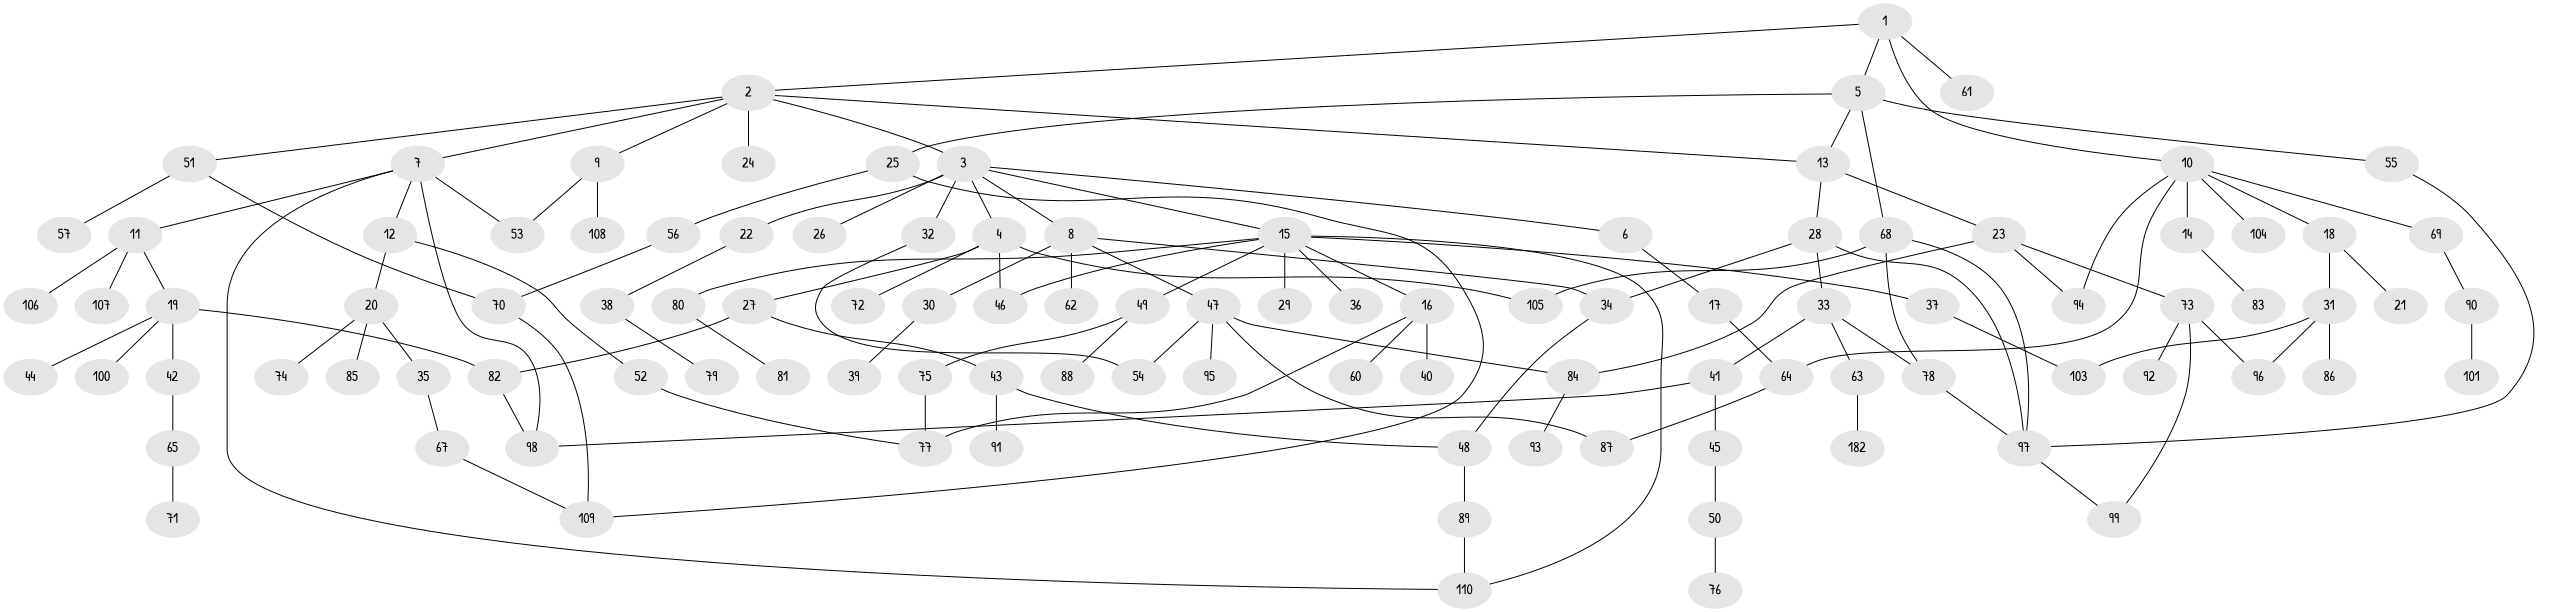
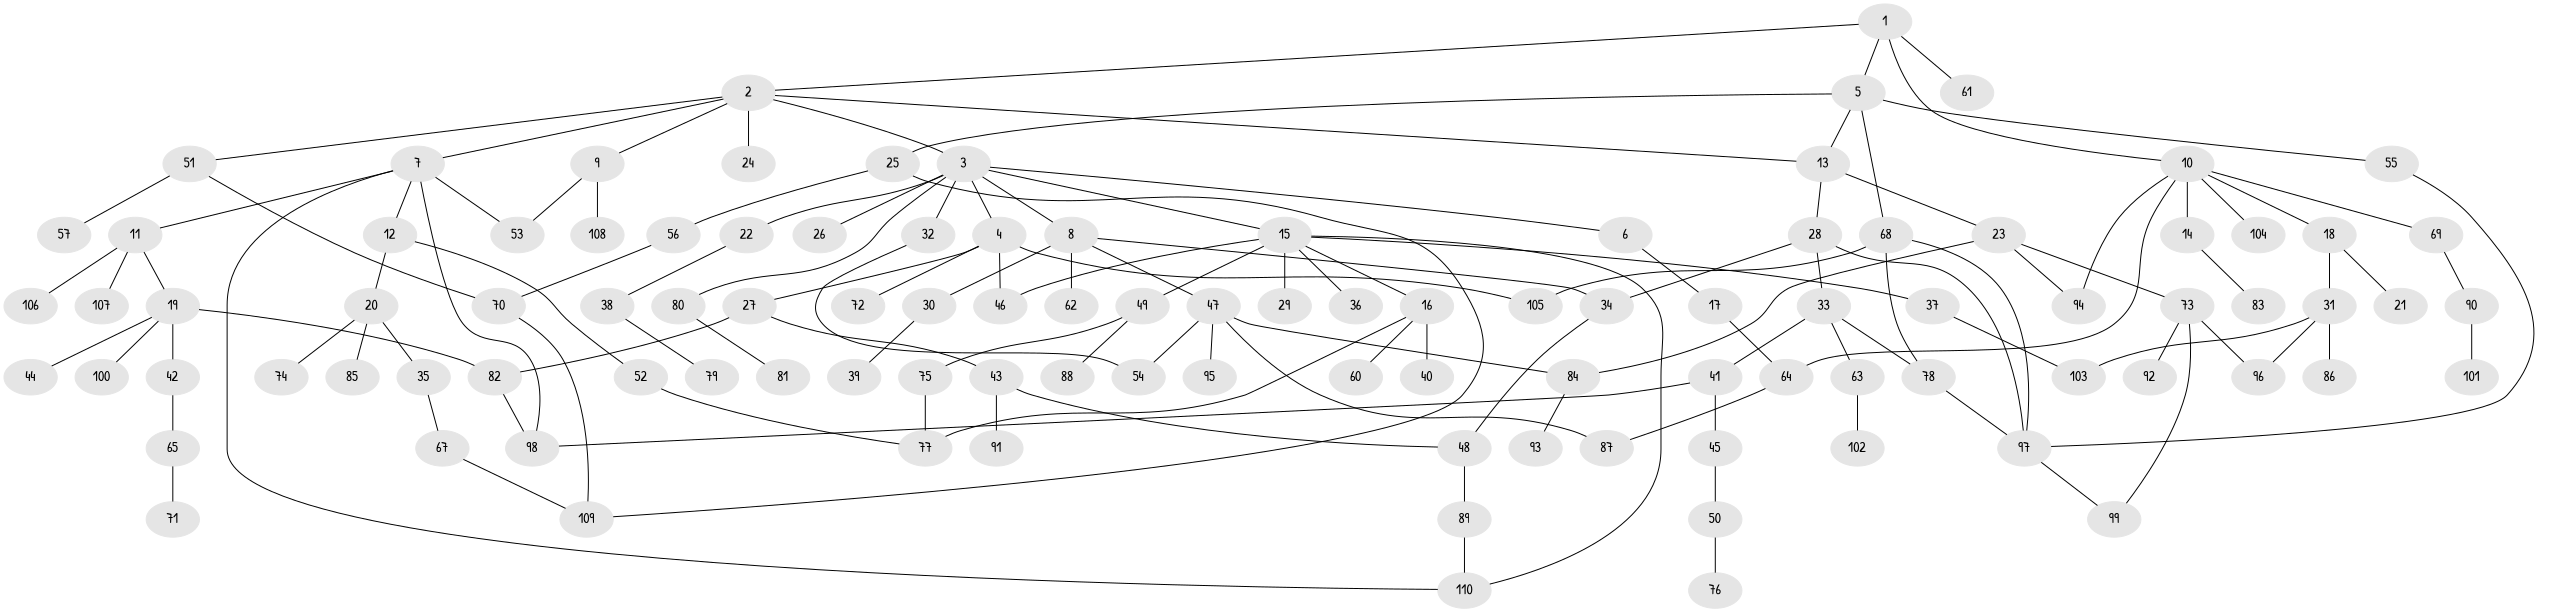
(977, 259) -> (835, 262)
(1857, 448) -> (1857, 448)
